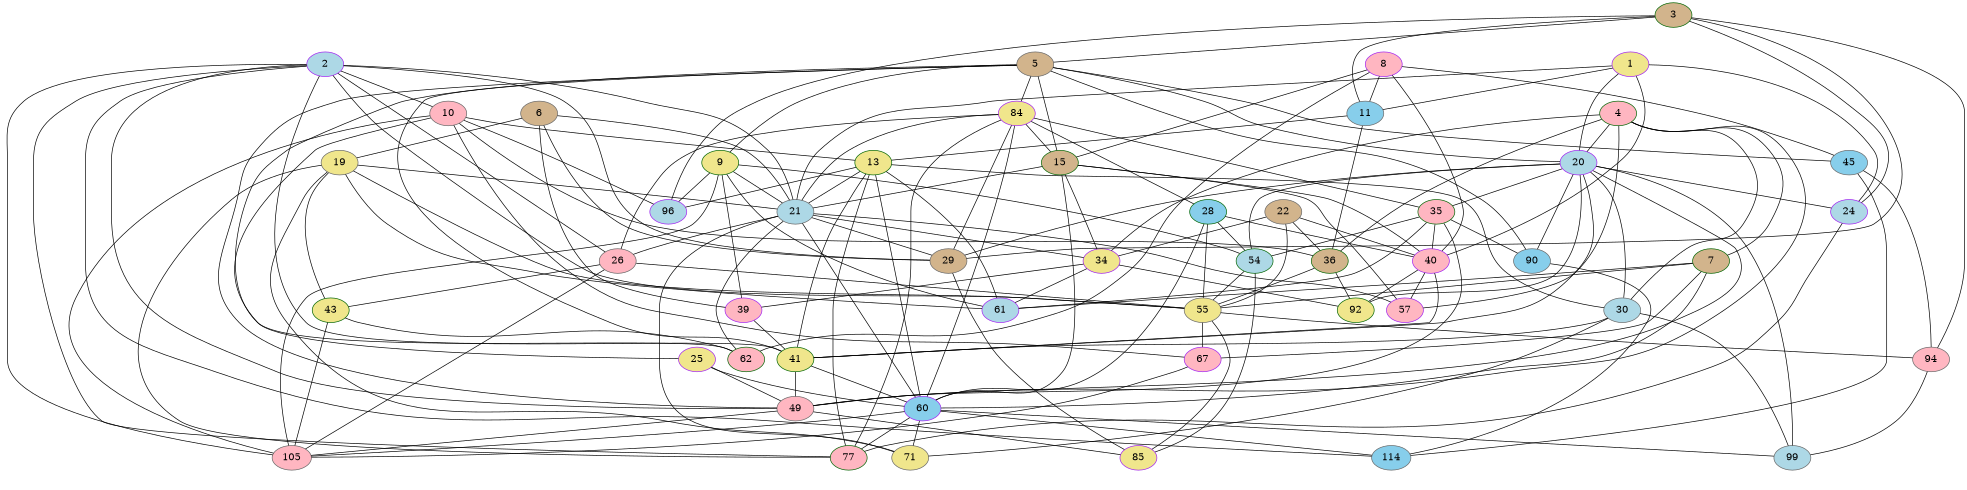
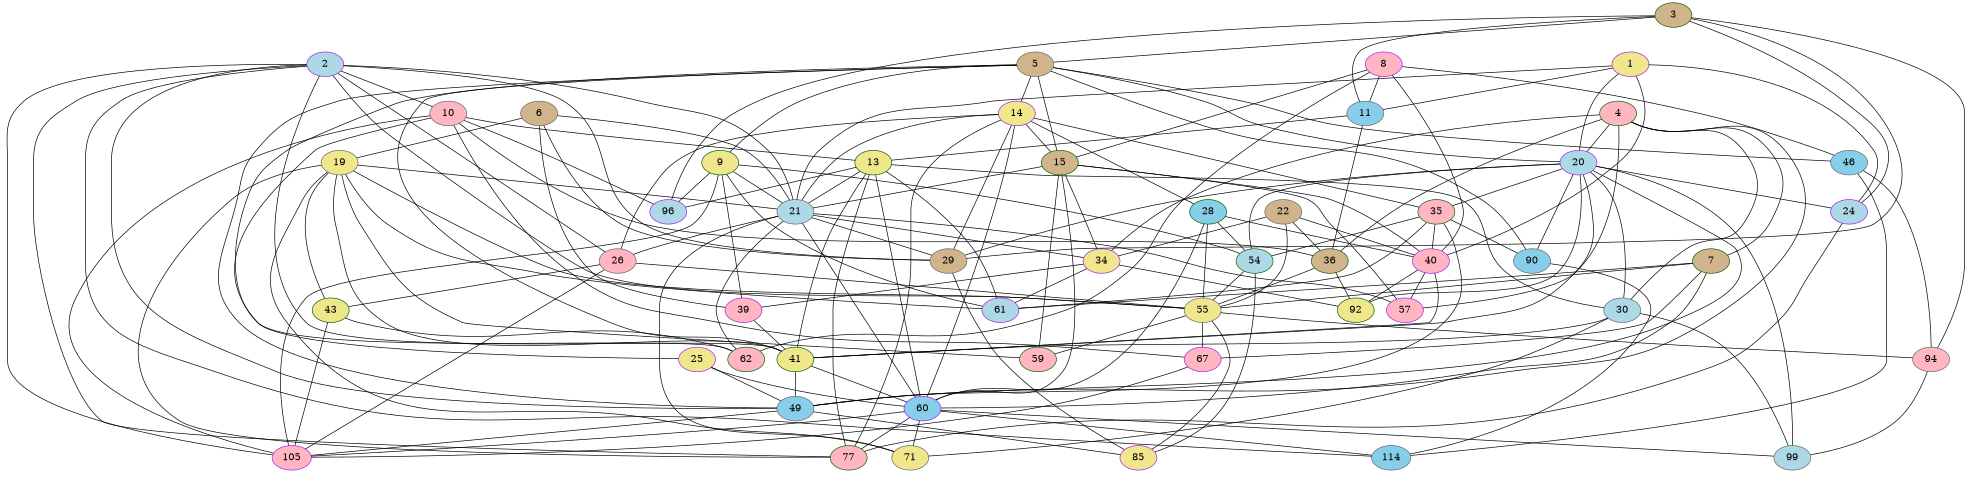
(1017, 113) -> (1017, 113)
(1849, 163) -> (1849, 163)
none -> (378, 318)
none -> (1038, 359)
(795, 409) -> (795, 409)
(292, 458) -> (292, 458)
